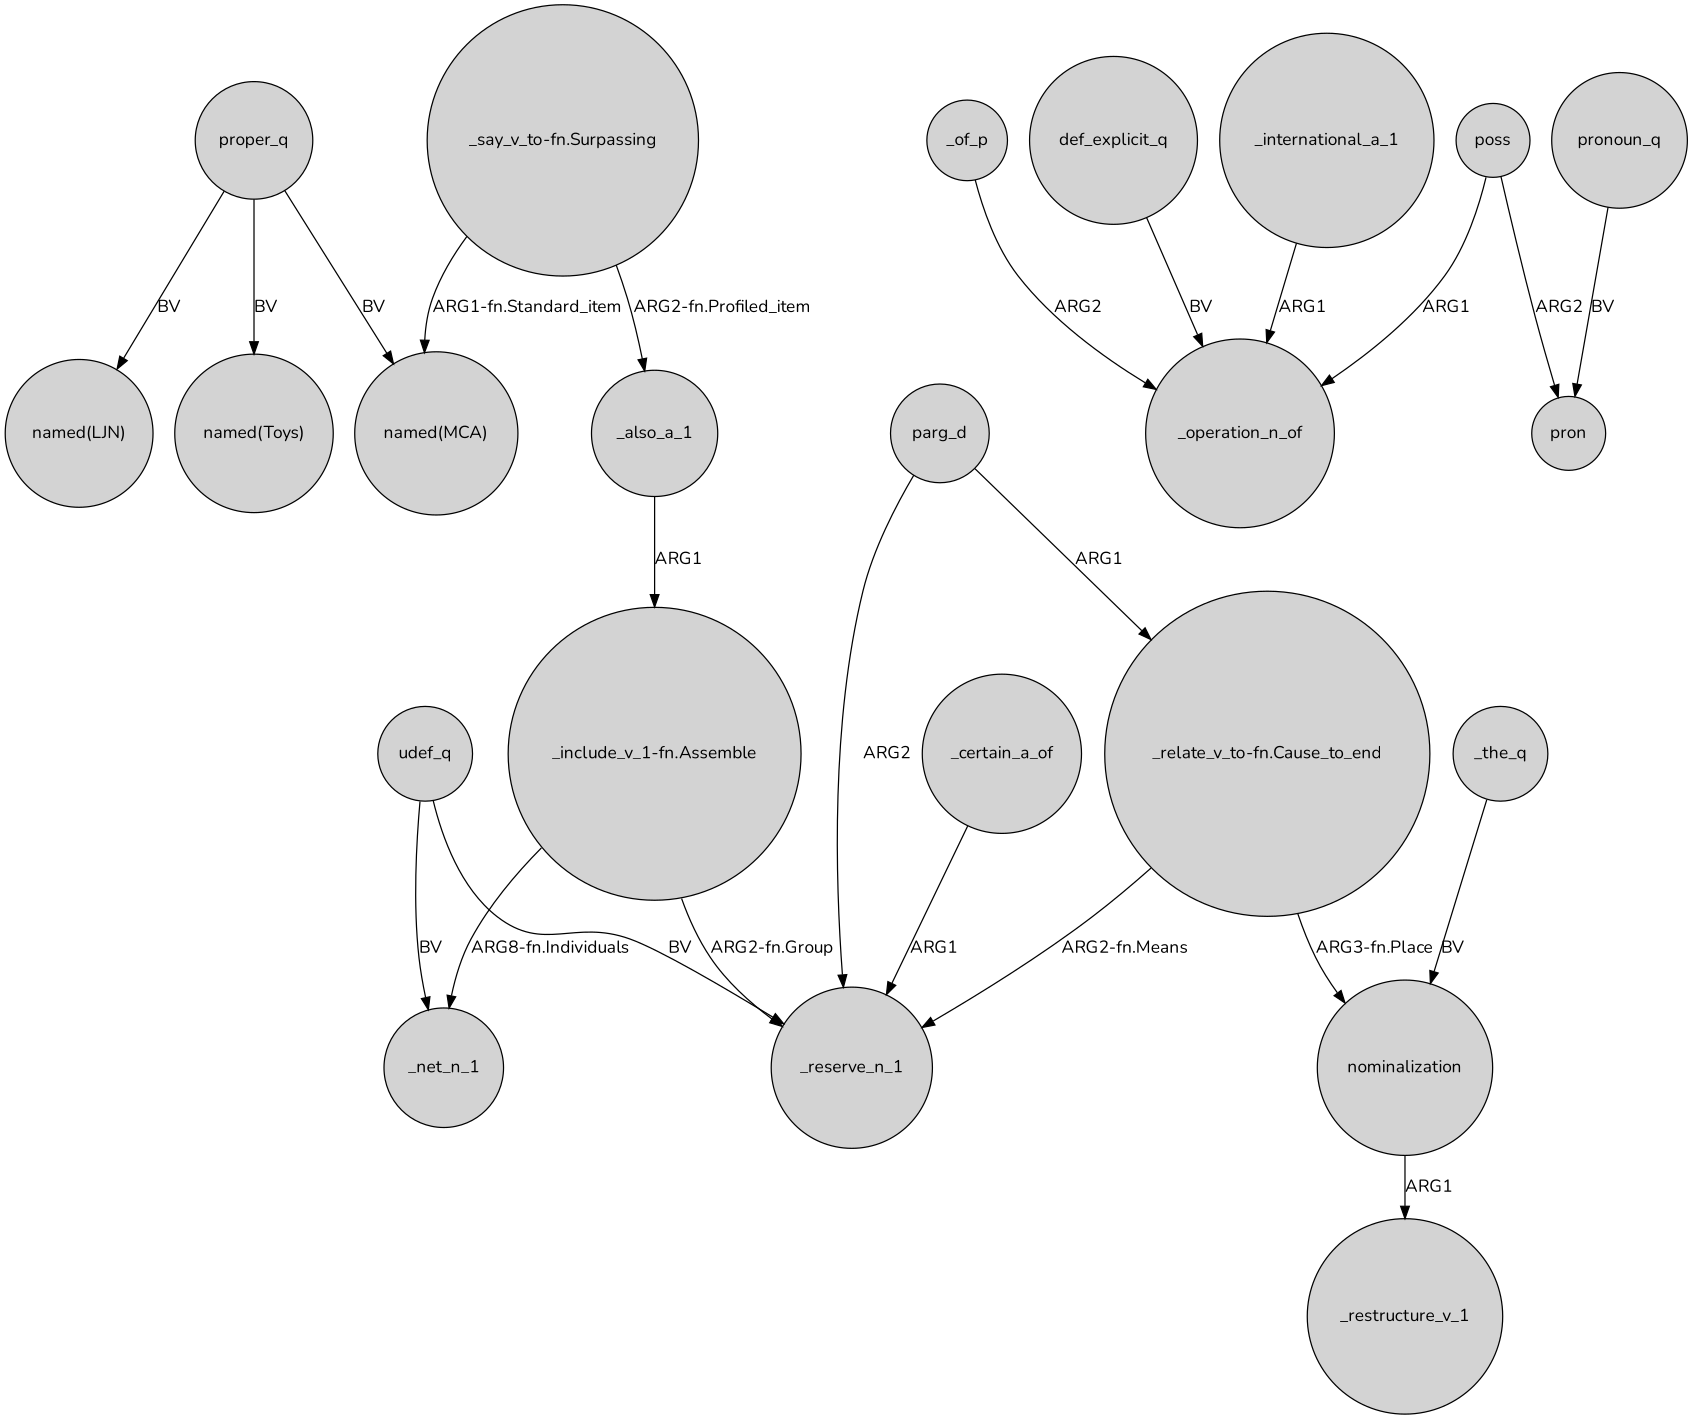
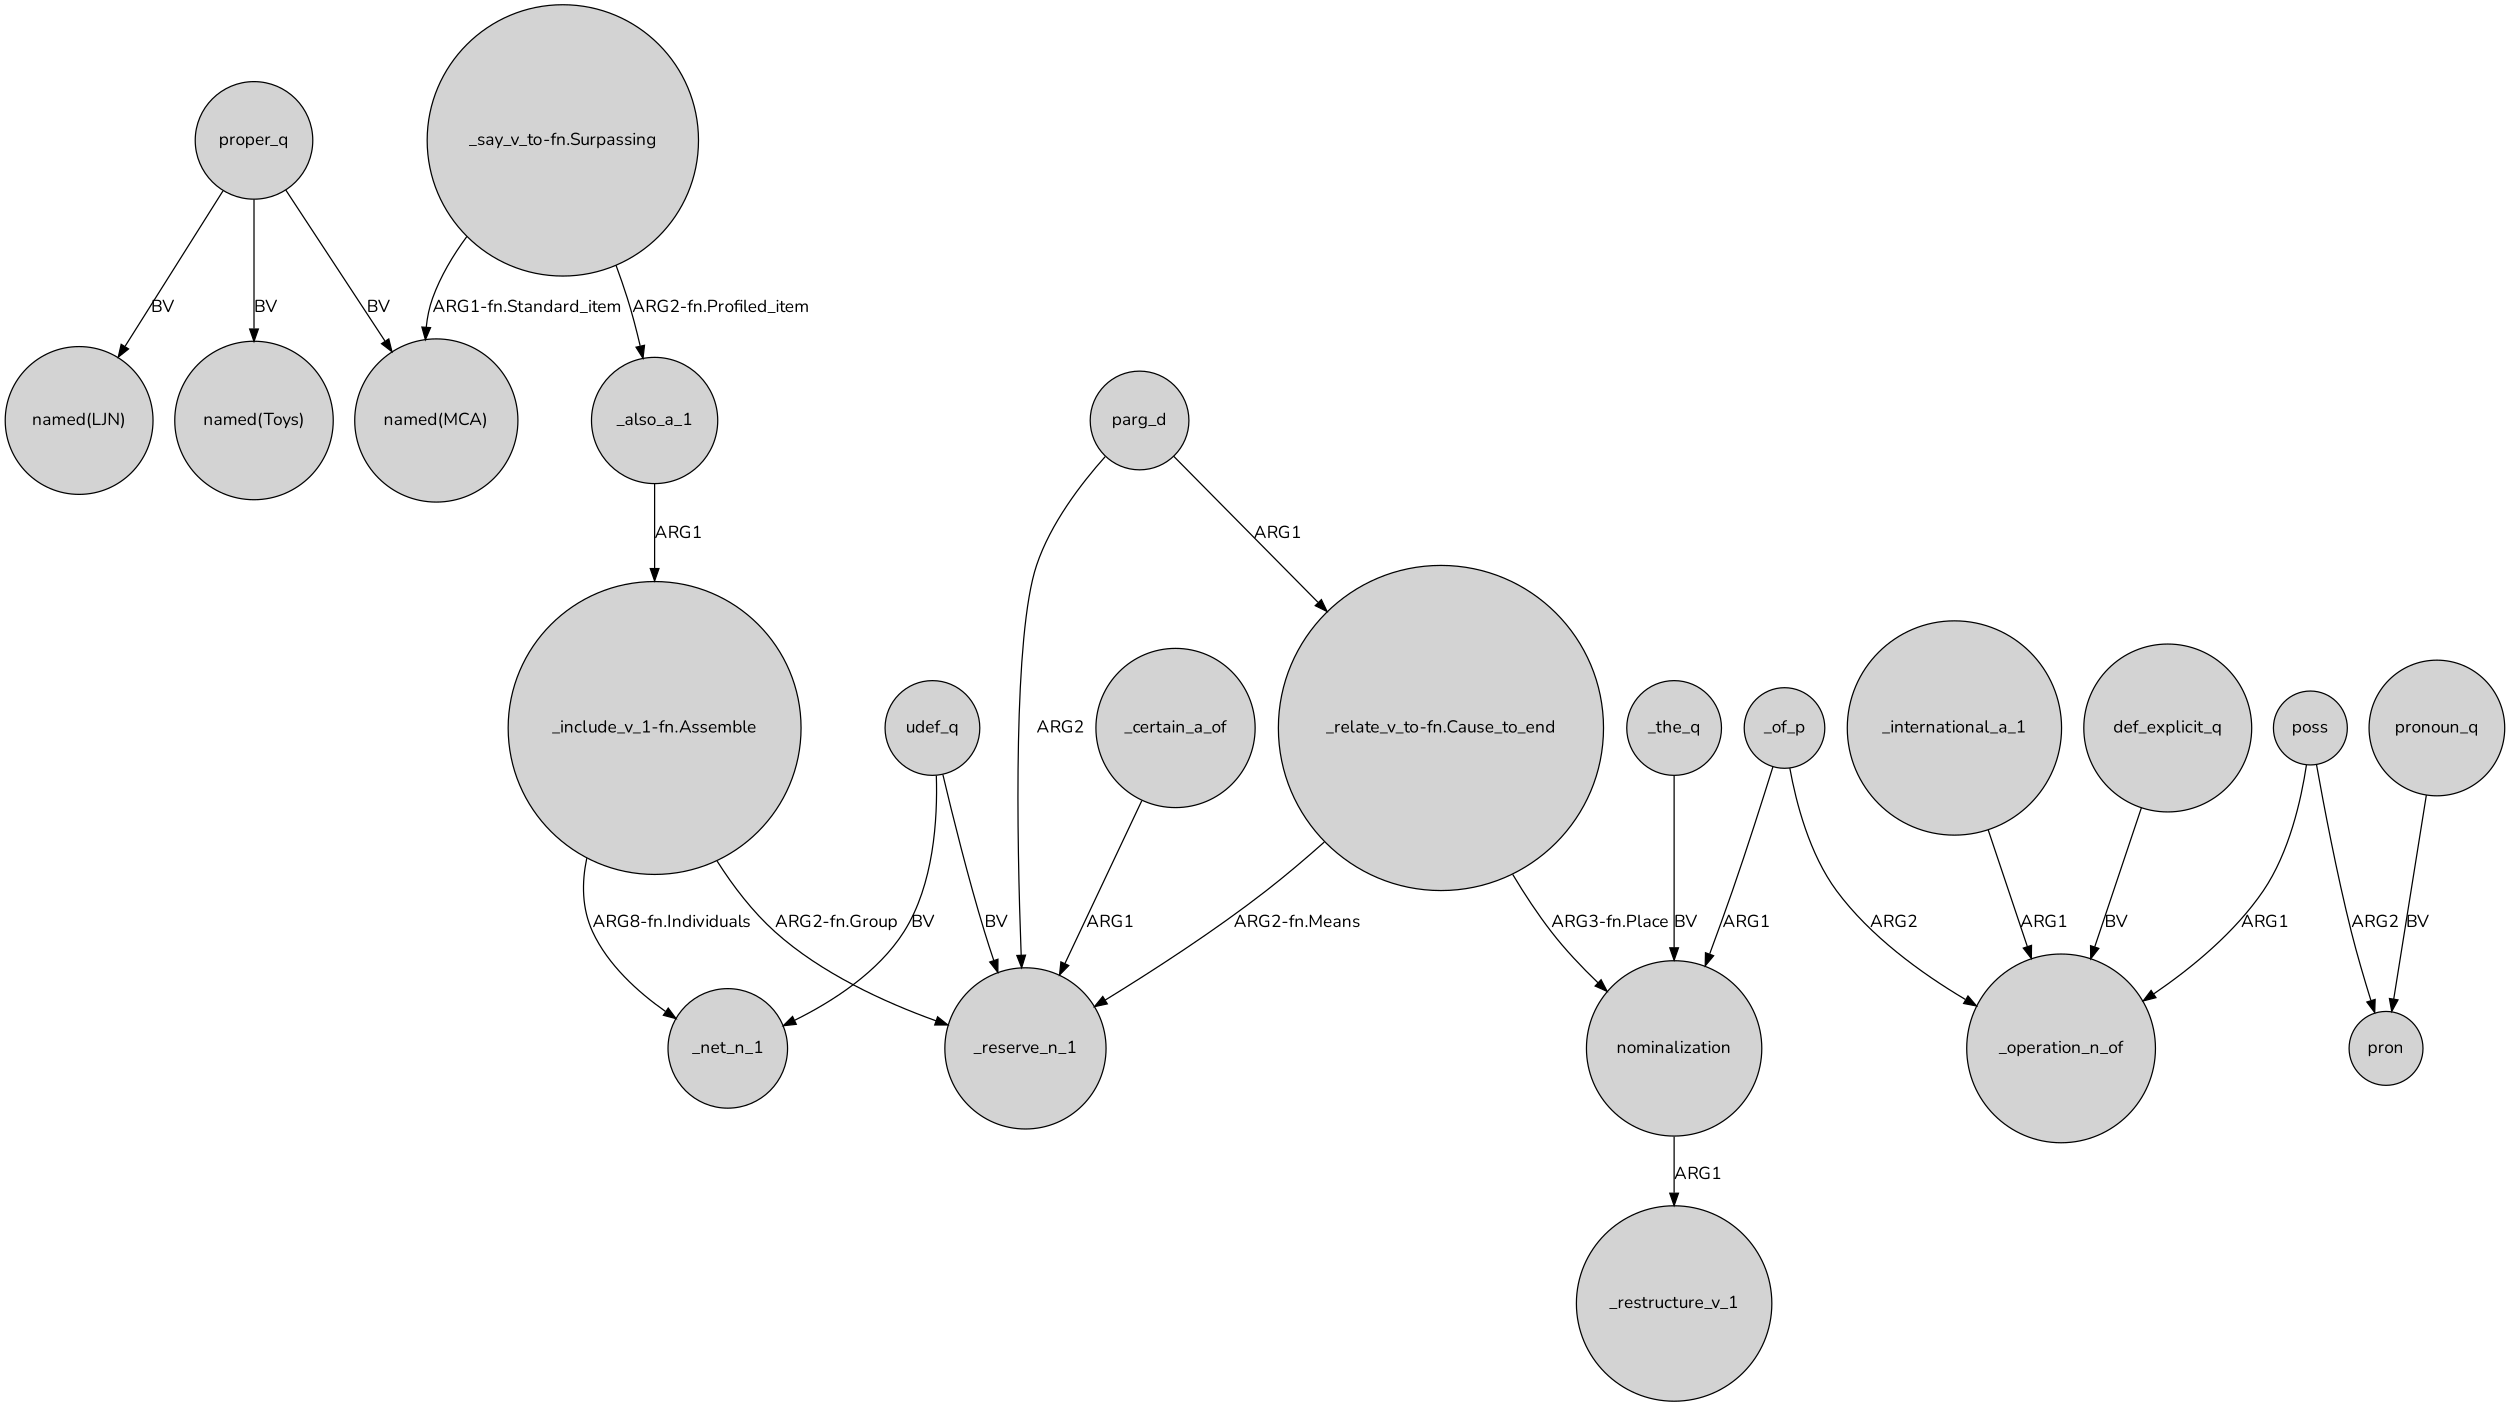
none -> (1743, 861)
